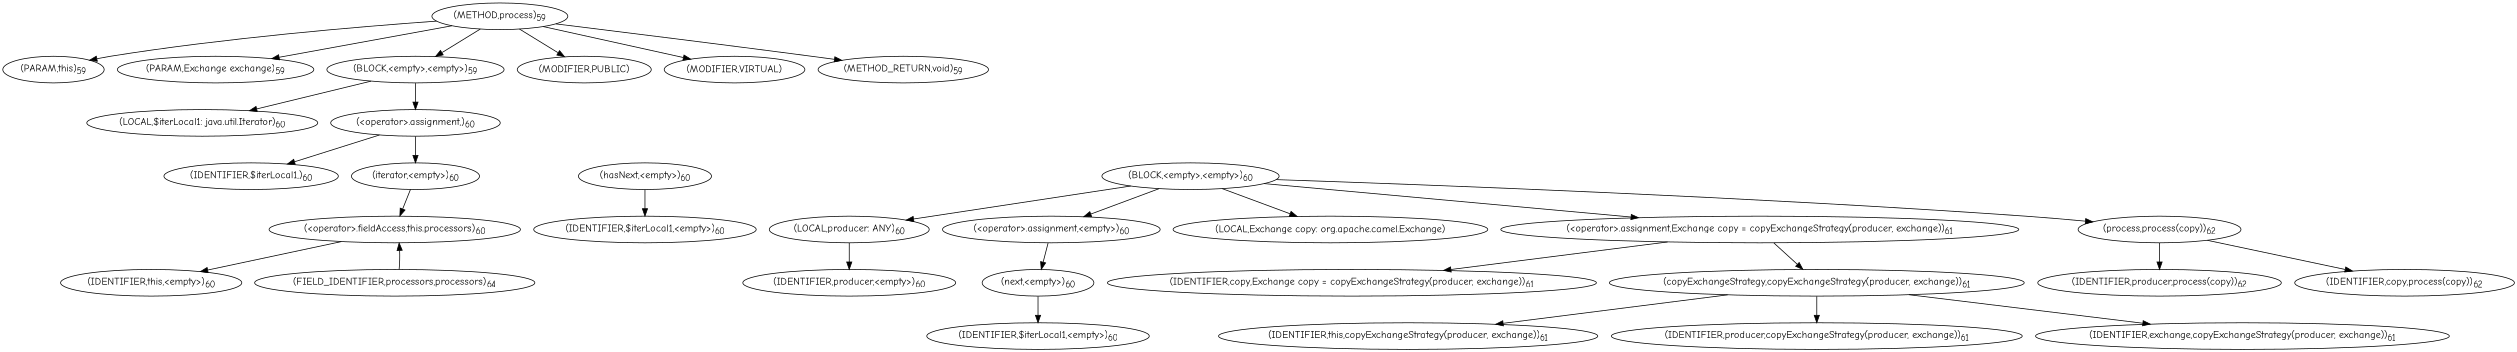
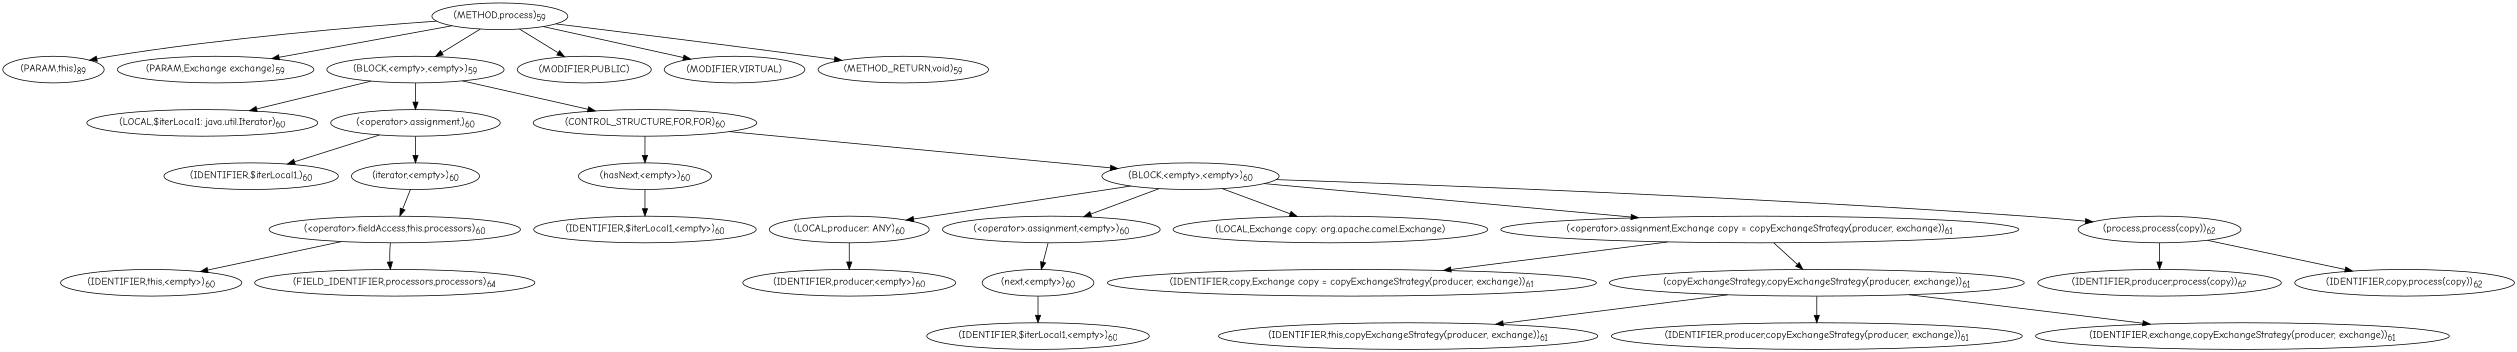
(82, 68) -> (82, 68)
none -> (645, 123)
(400, 260) -> (390, 252)
